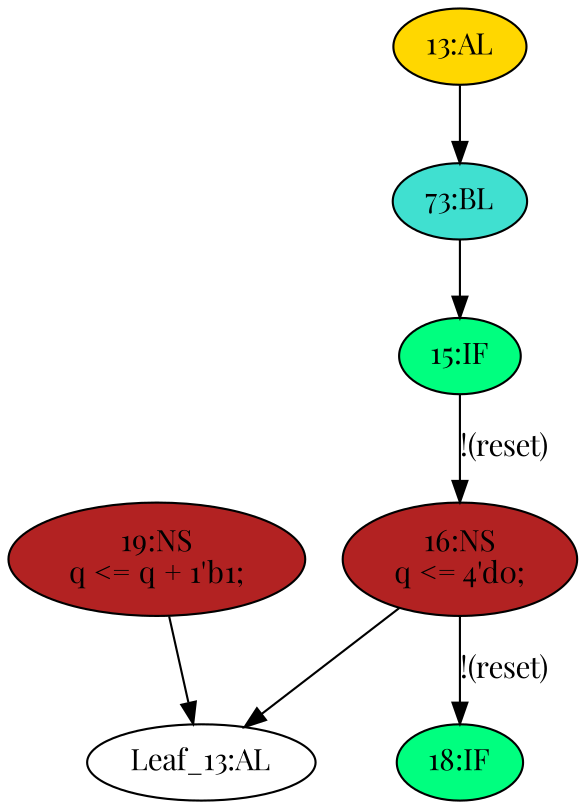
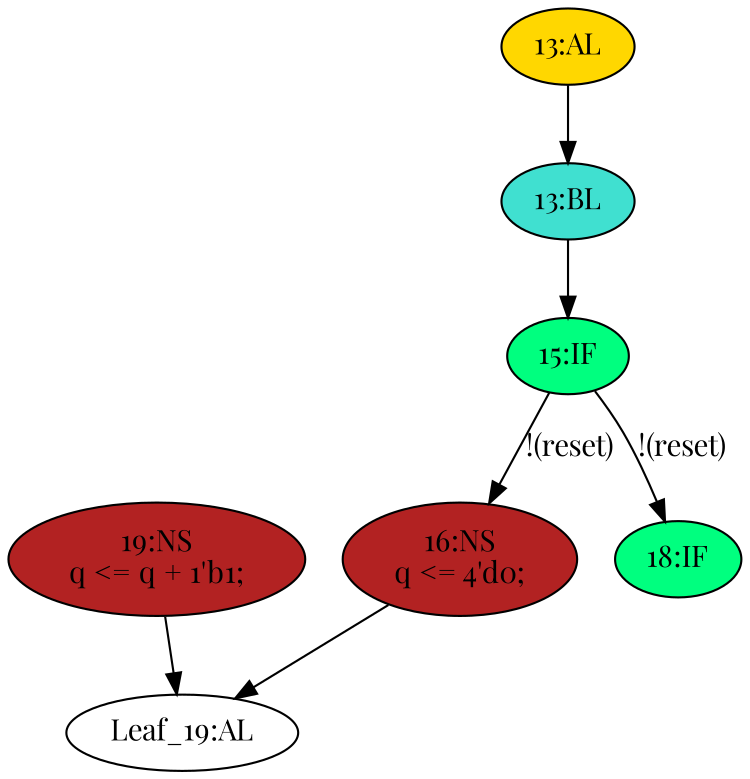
(460, 201) -> (568, 201)
(460, 659) -> (630, 444)
(201, 762) -> (182, 733)
